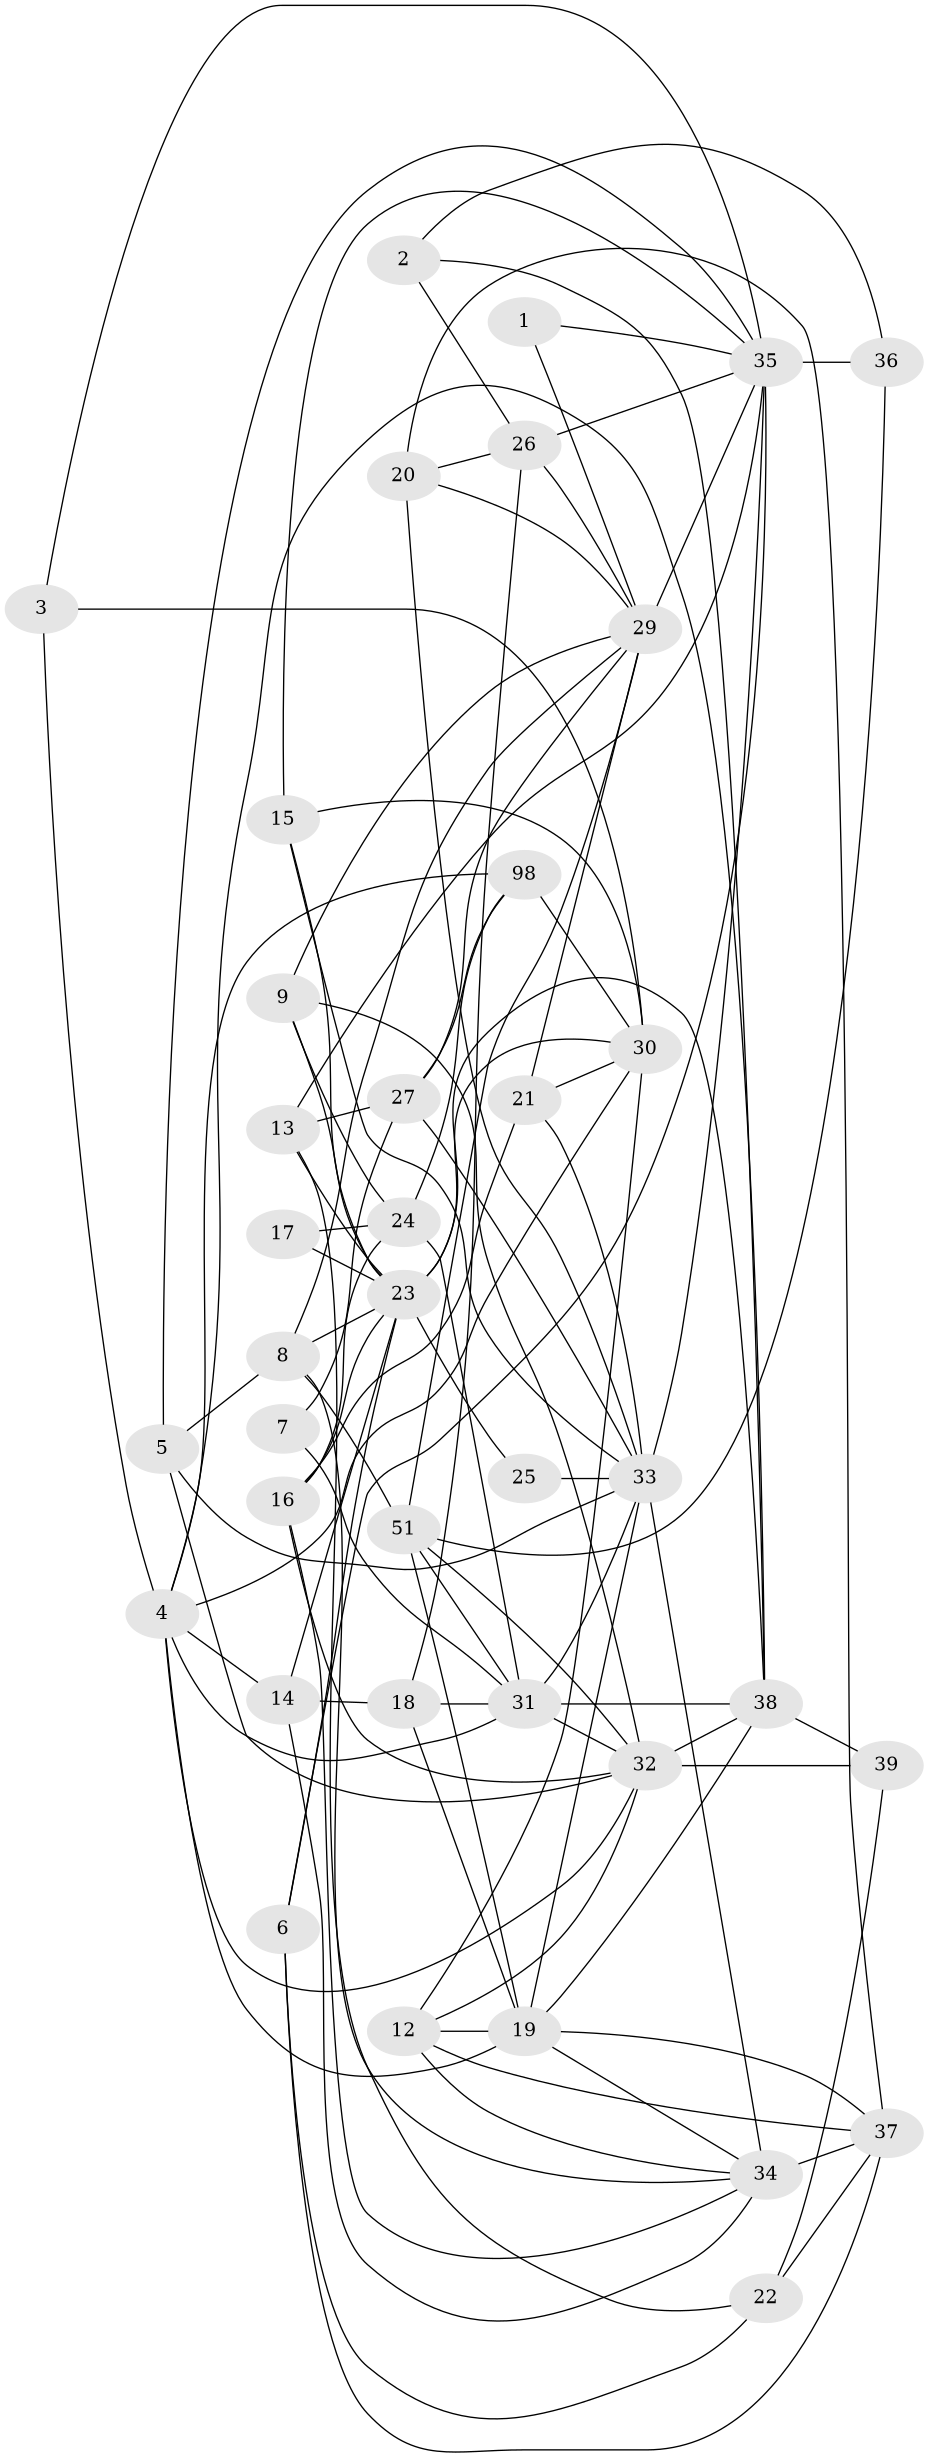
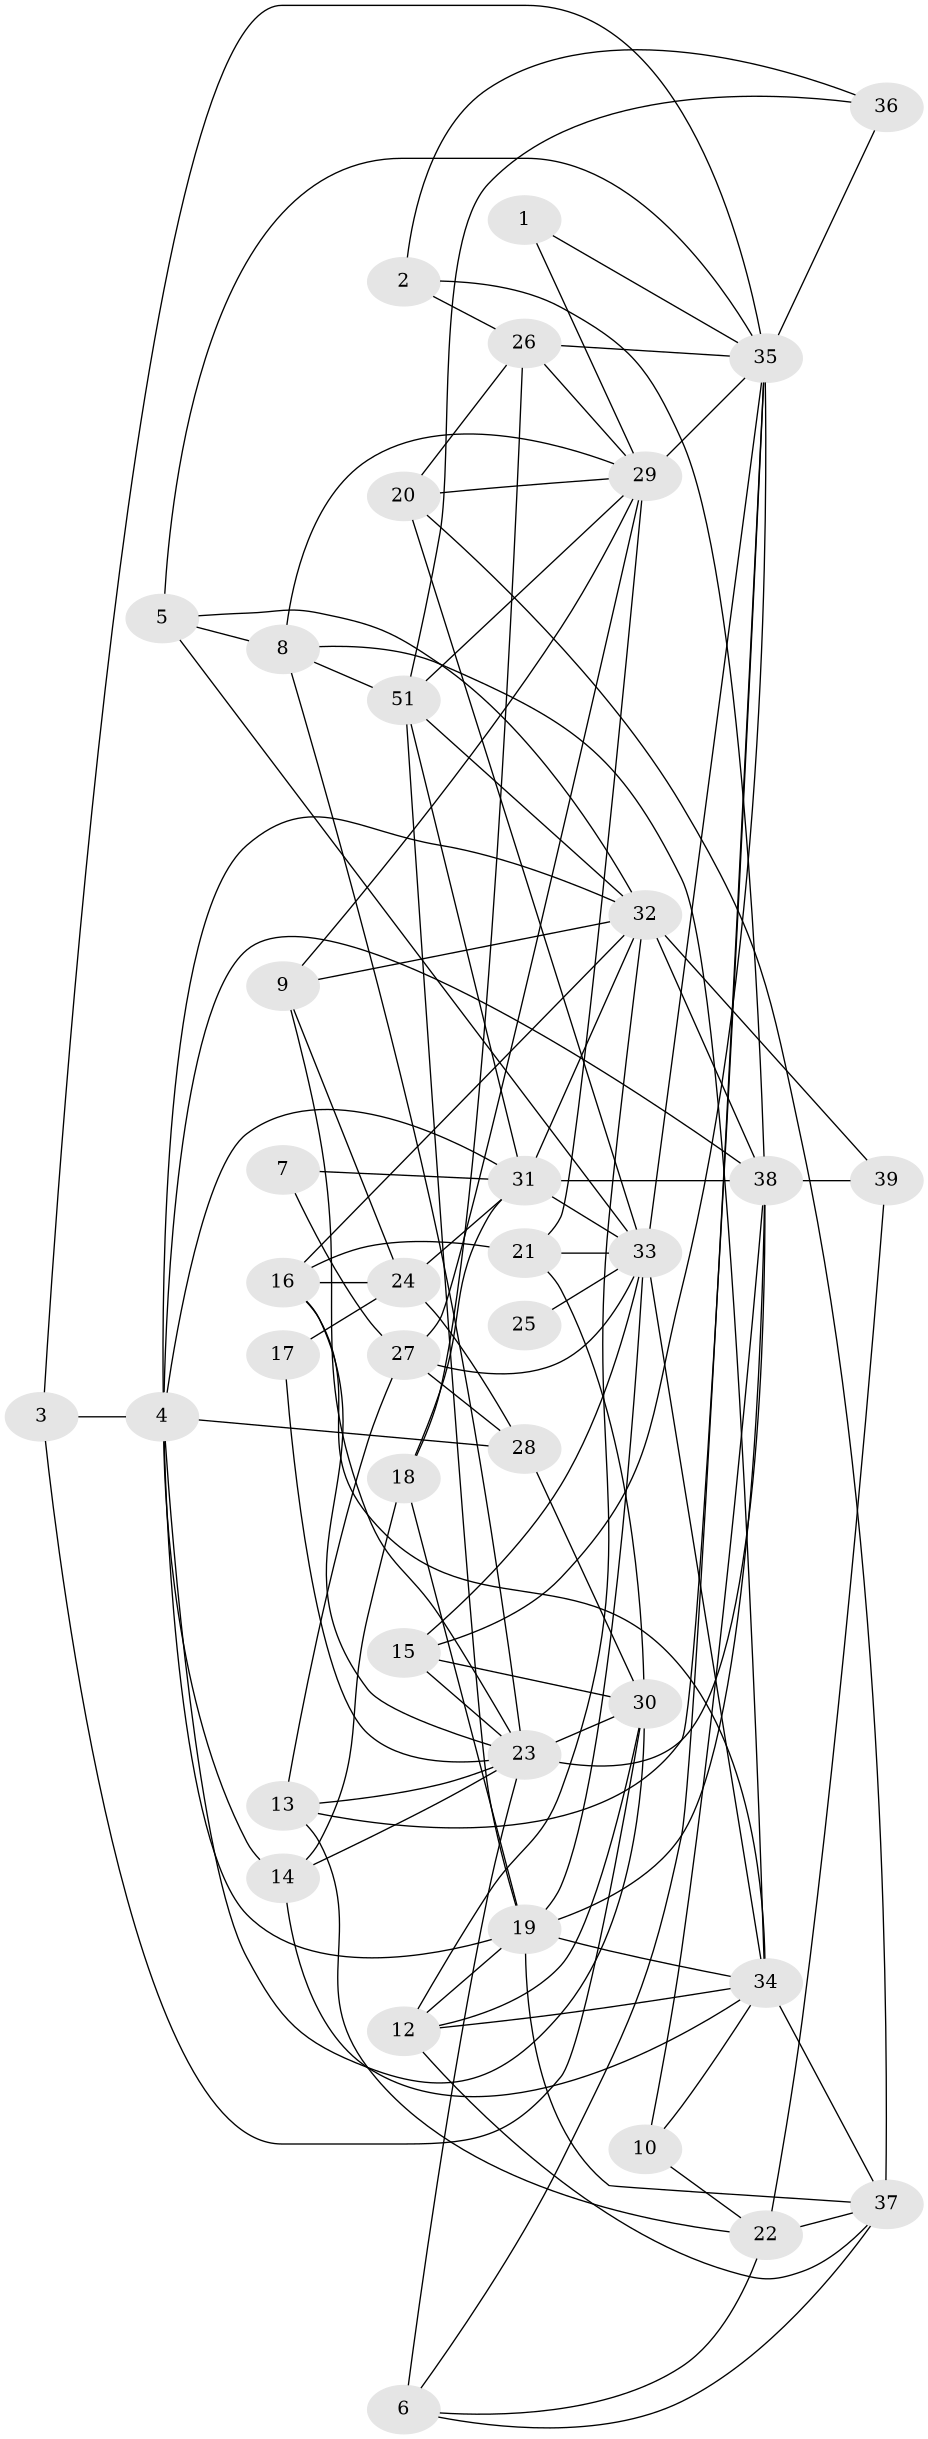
(525, 875) -> (525, 1449)
(446, 1368) -> none
none -> (645, 2149)
